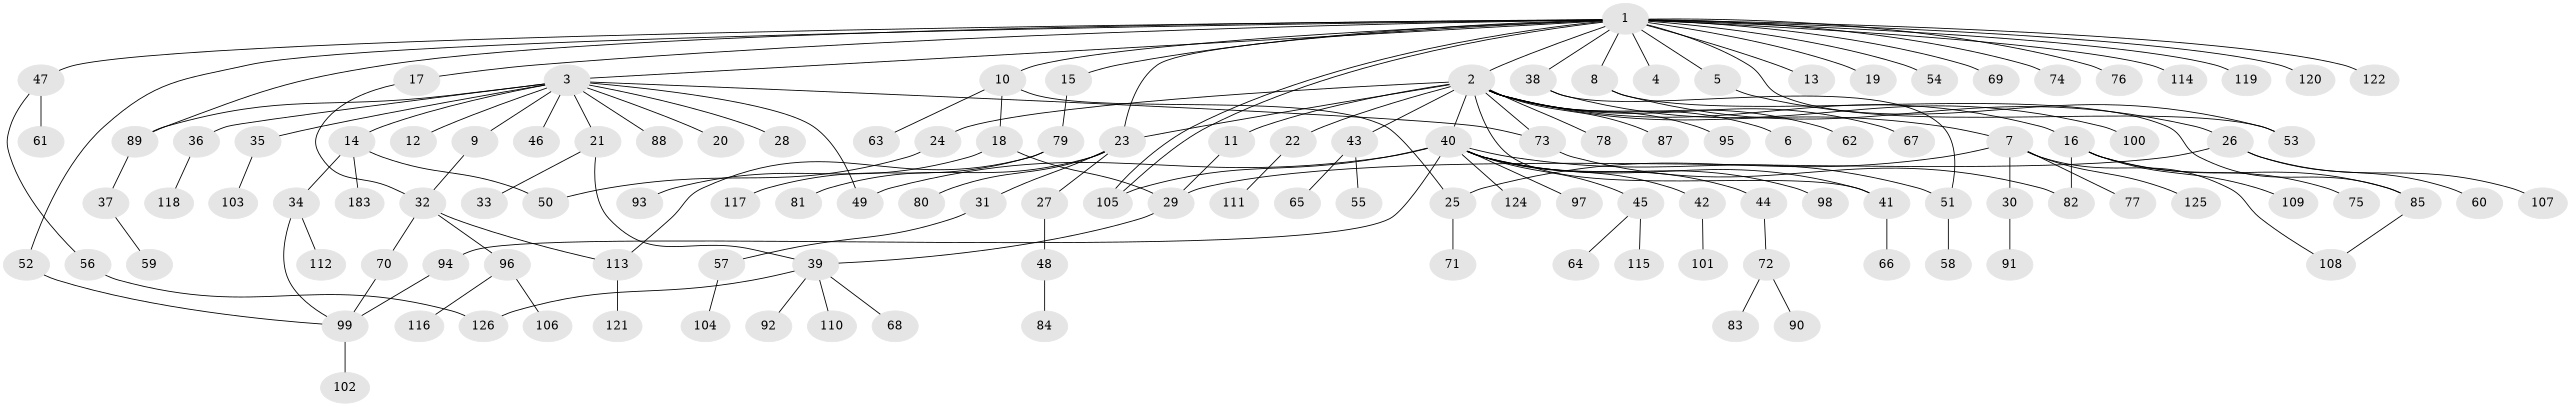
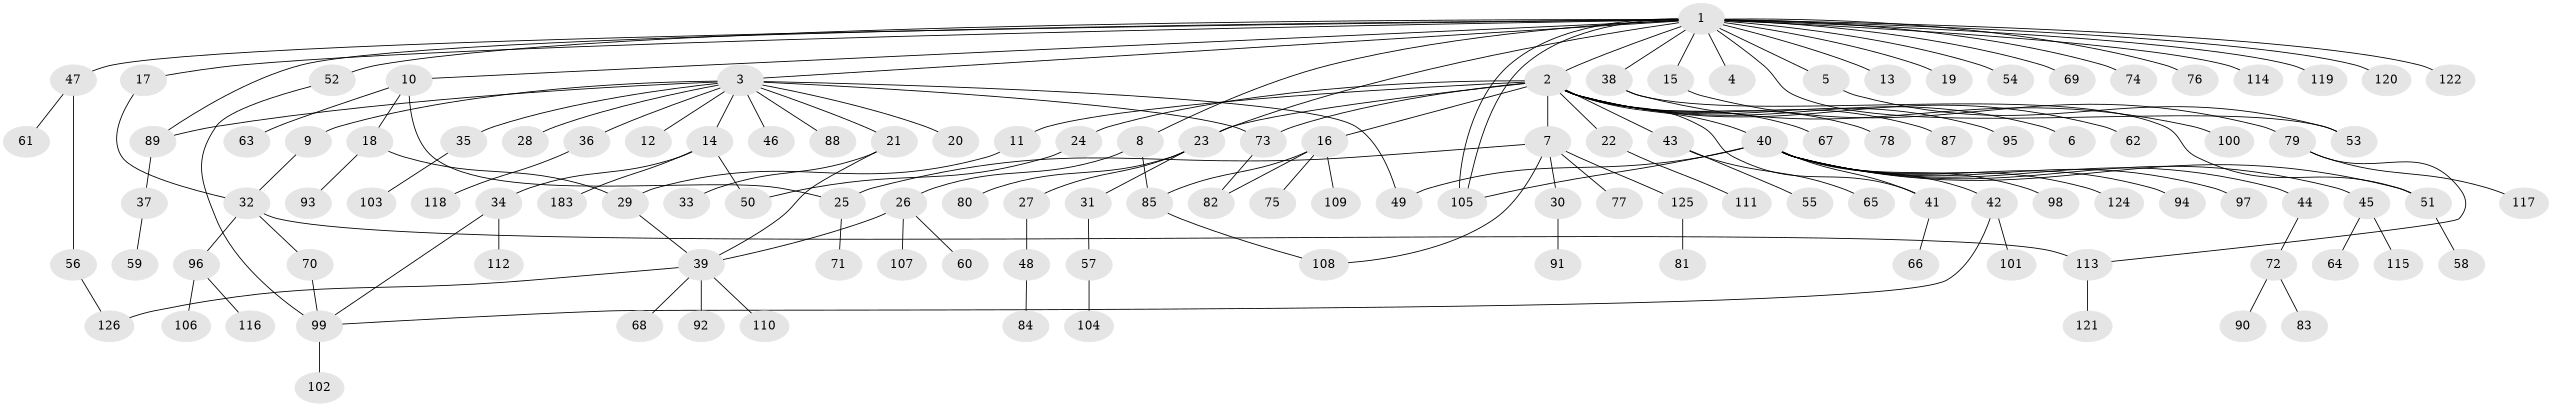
(1442, 165) -> (789, 244)
(961, 173) -> (1683, 231)
(399, 294) -> (1183, 309)
